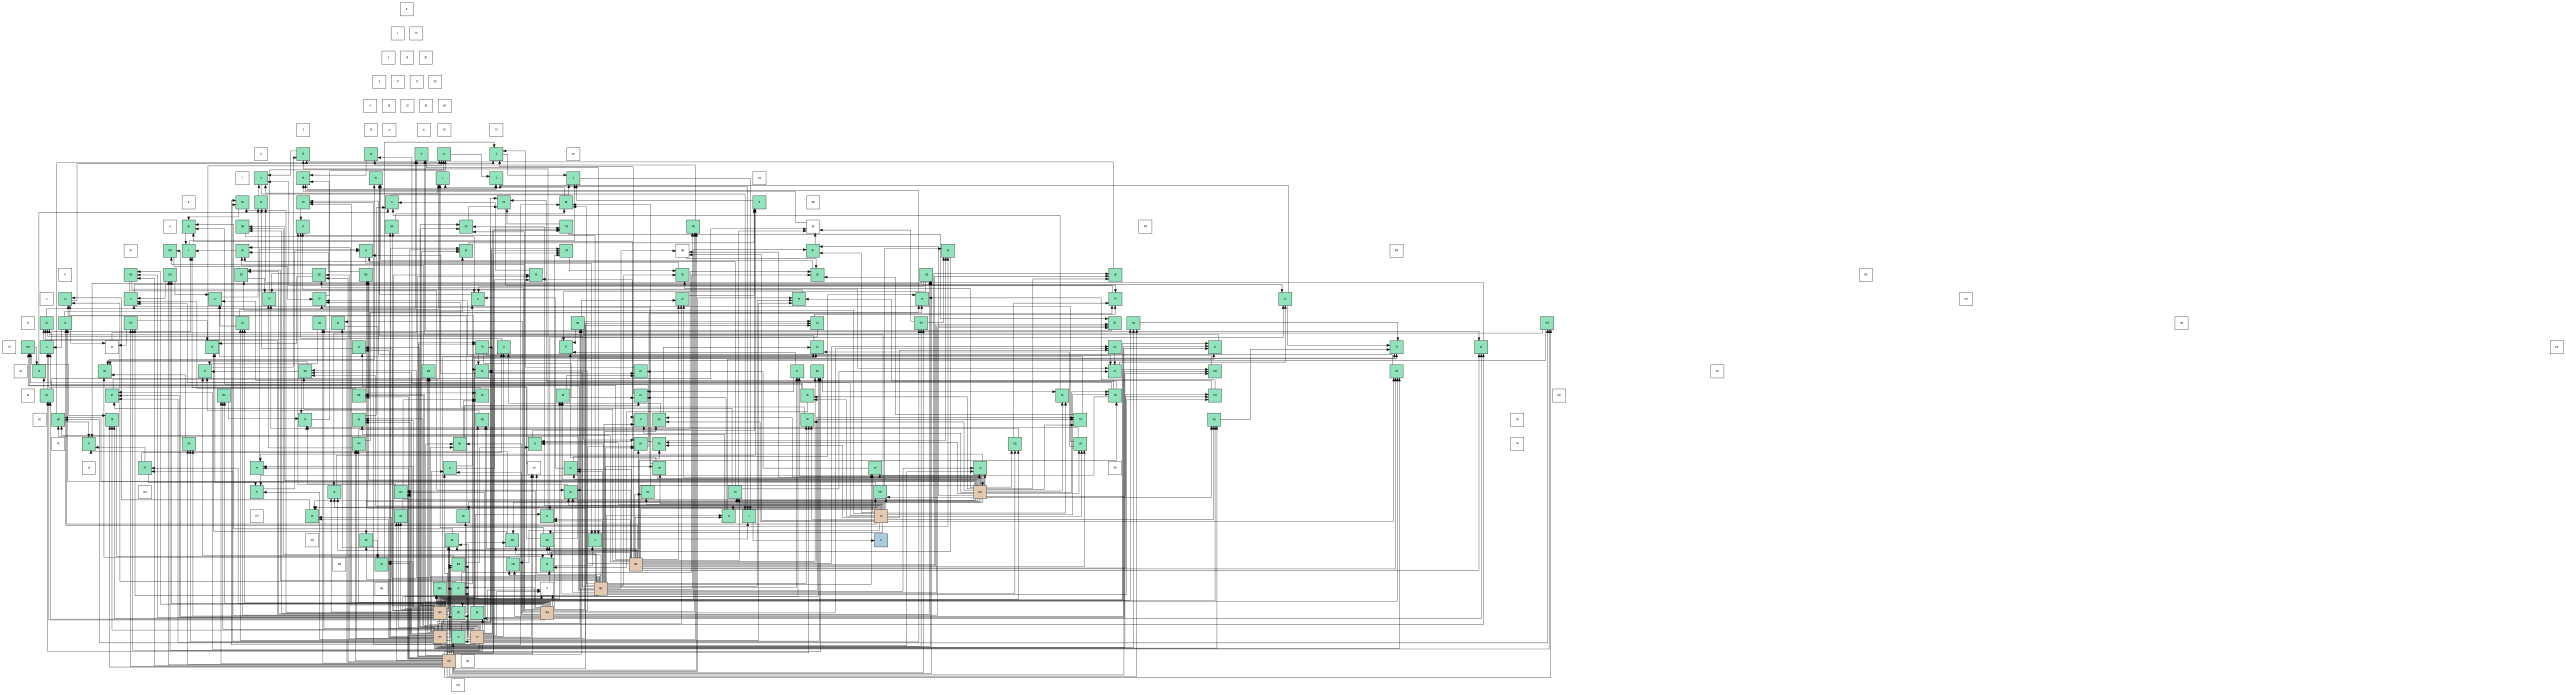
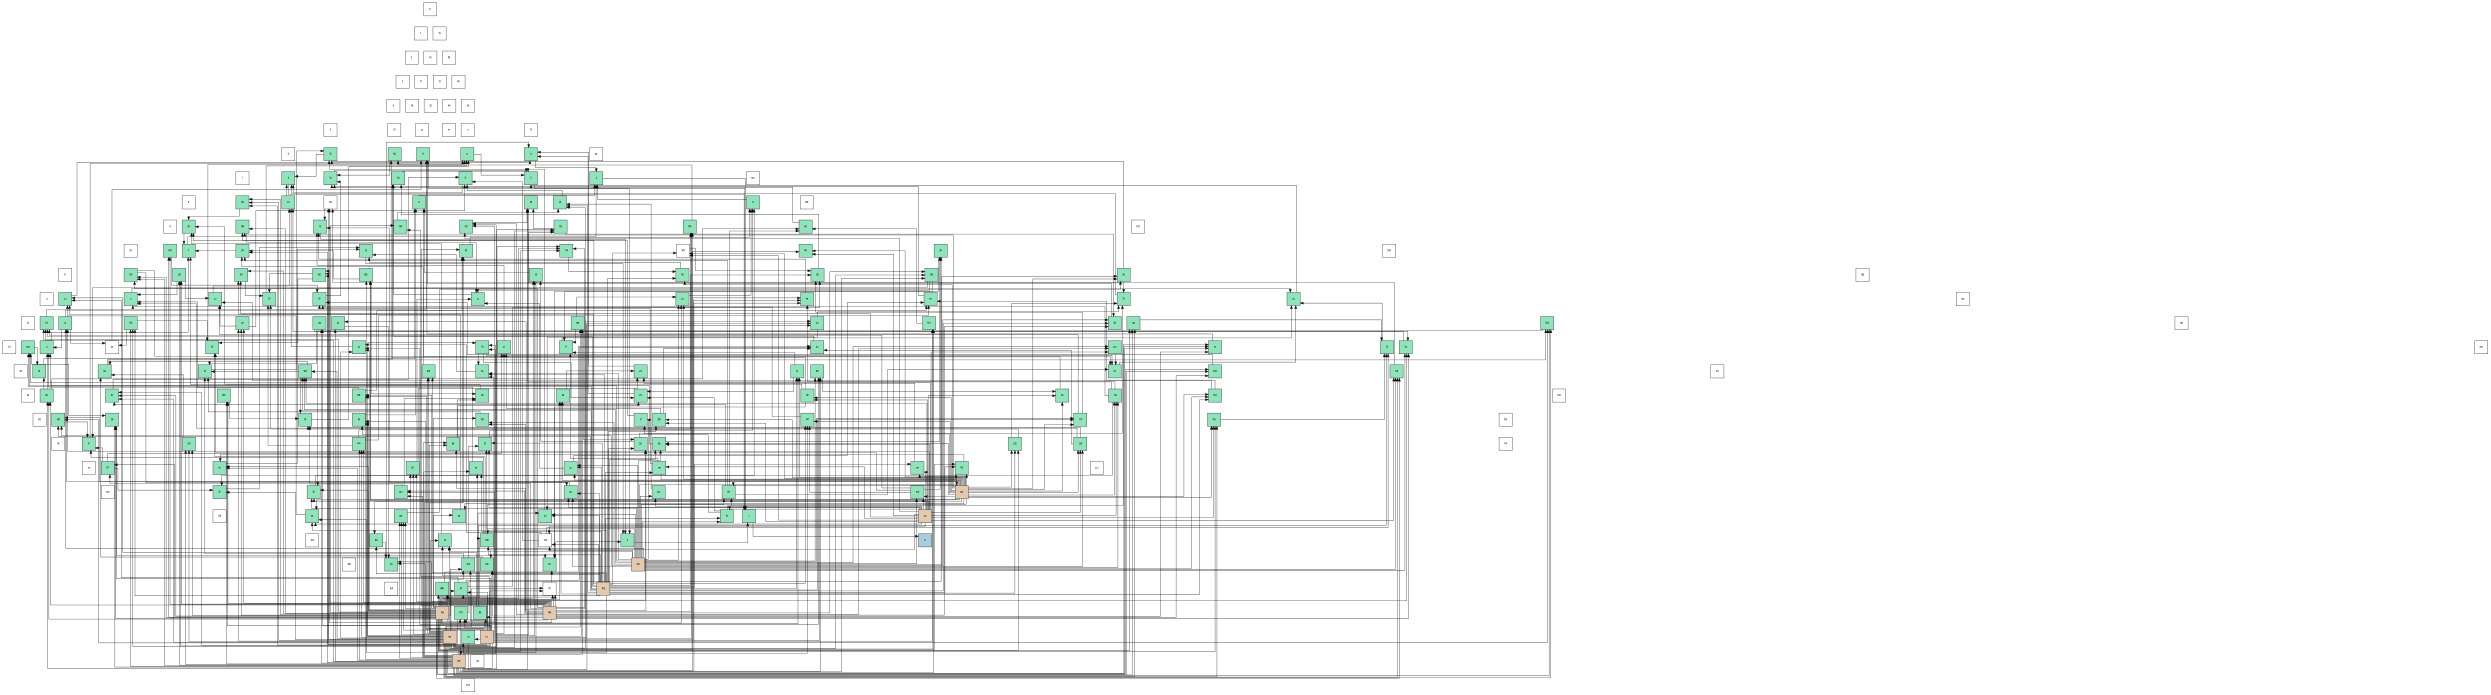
(60, 163) -> (90, 179)
(303, 202) -> (330, 202)
(813, 227) -> (806, 227)
(815, 240) -> none
(944, 301) -> none
(1317, 345) -> (1361, 303)
(841, 360) -> (765, 360)
(418, 425) -> (536, 505)
(534, 468) -> (476, 468)
(604, 490) -> (609, 495)
(811, 513) -> (833, 492)
(547, 540) -> (545, 540)
(410, 576) -> (402, 594)
none -> (476, 606)
